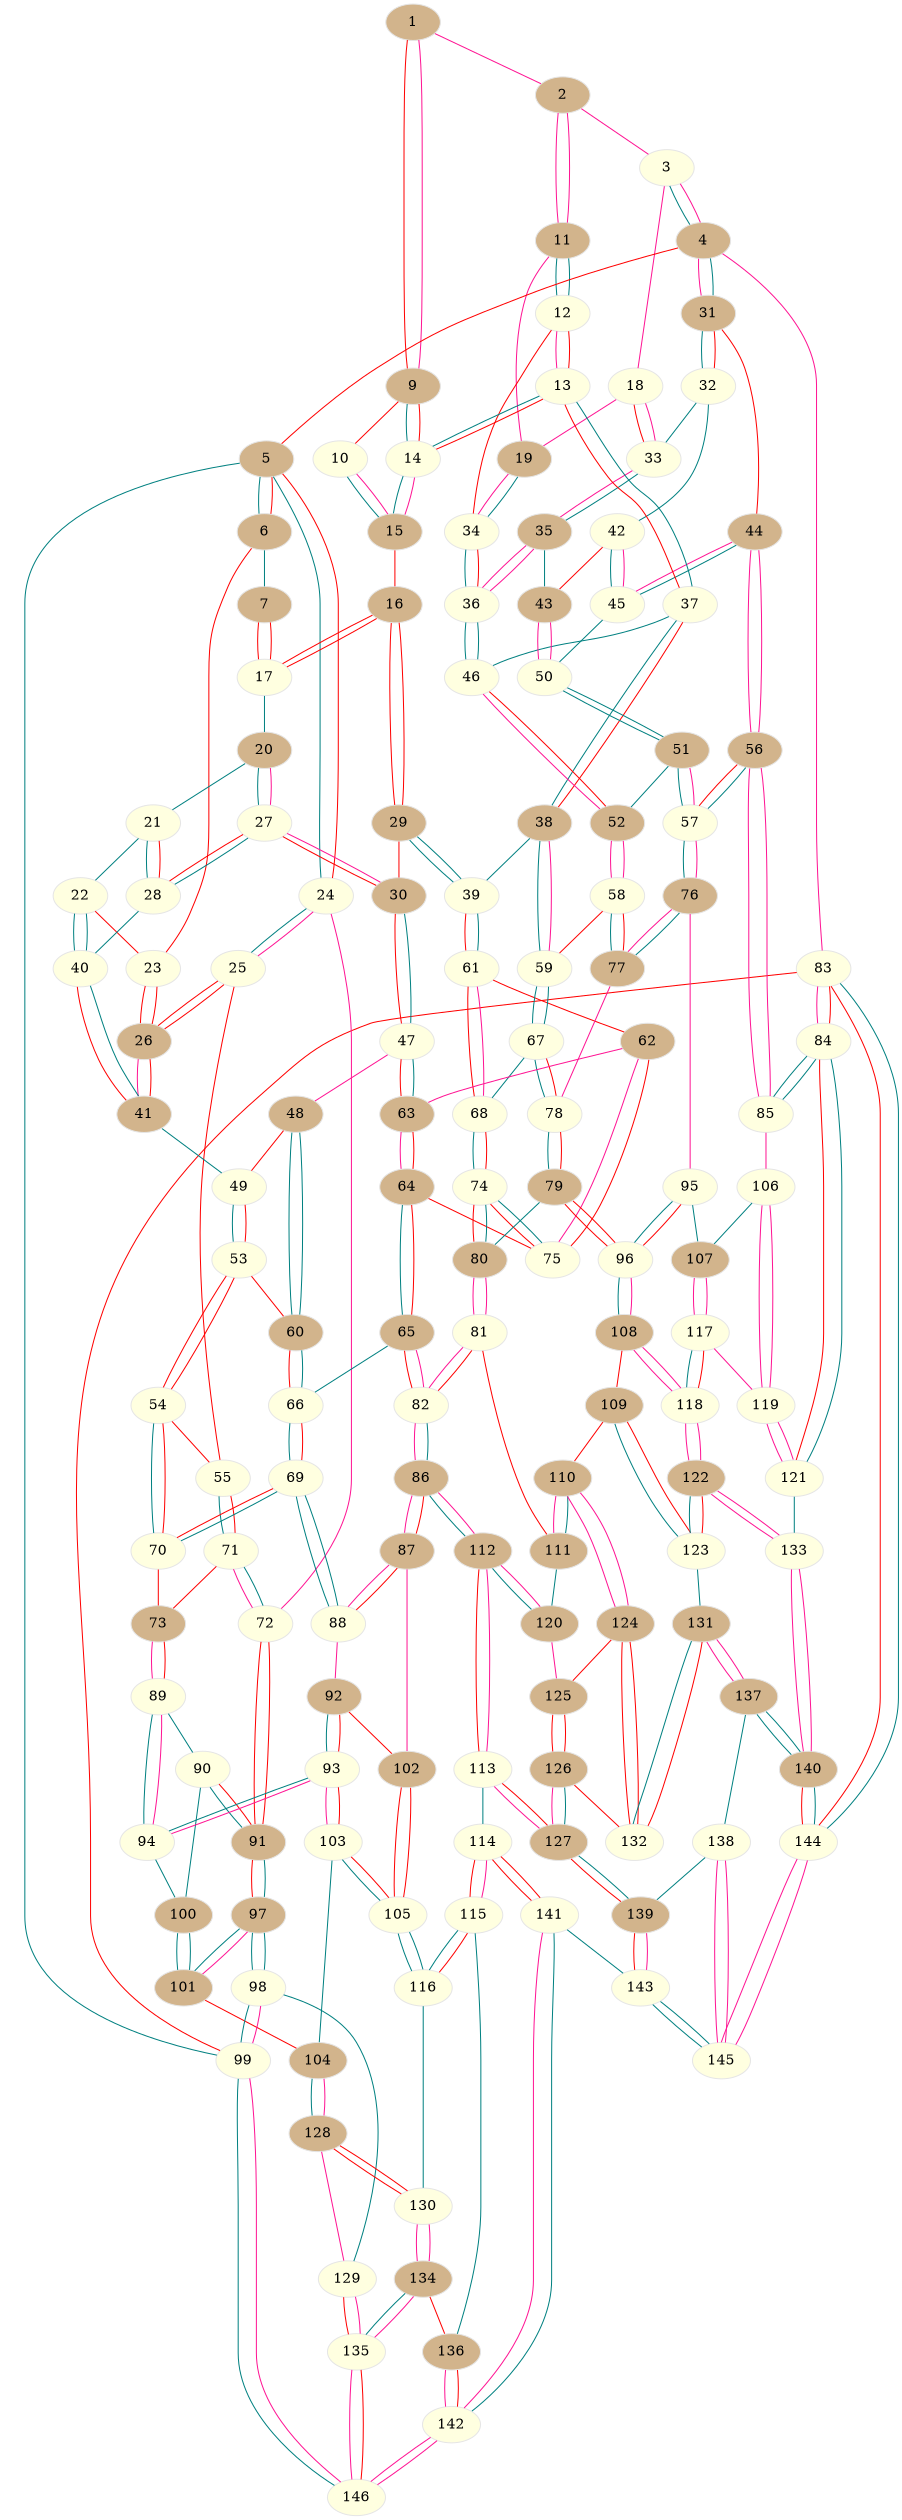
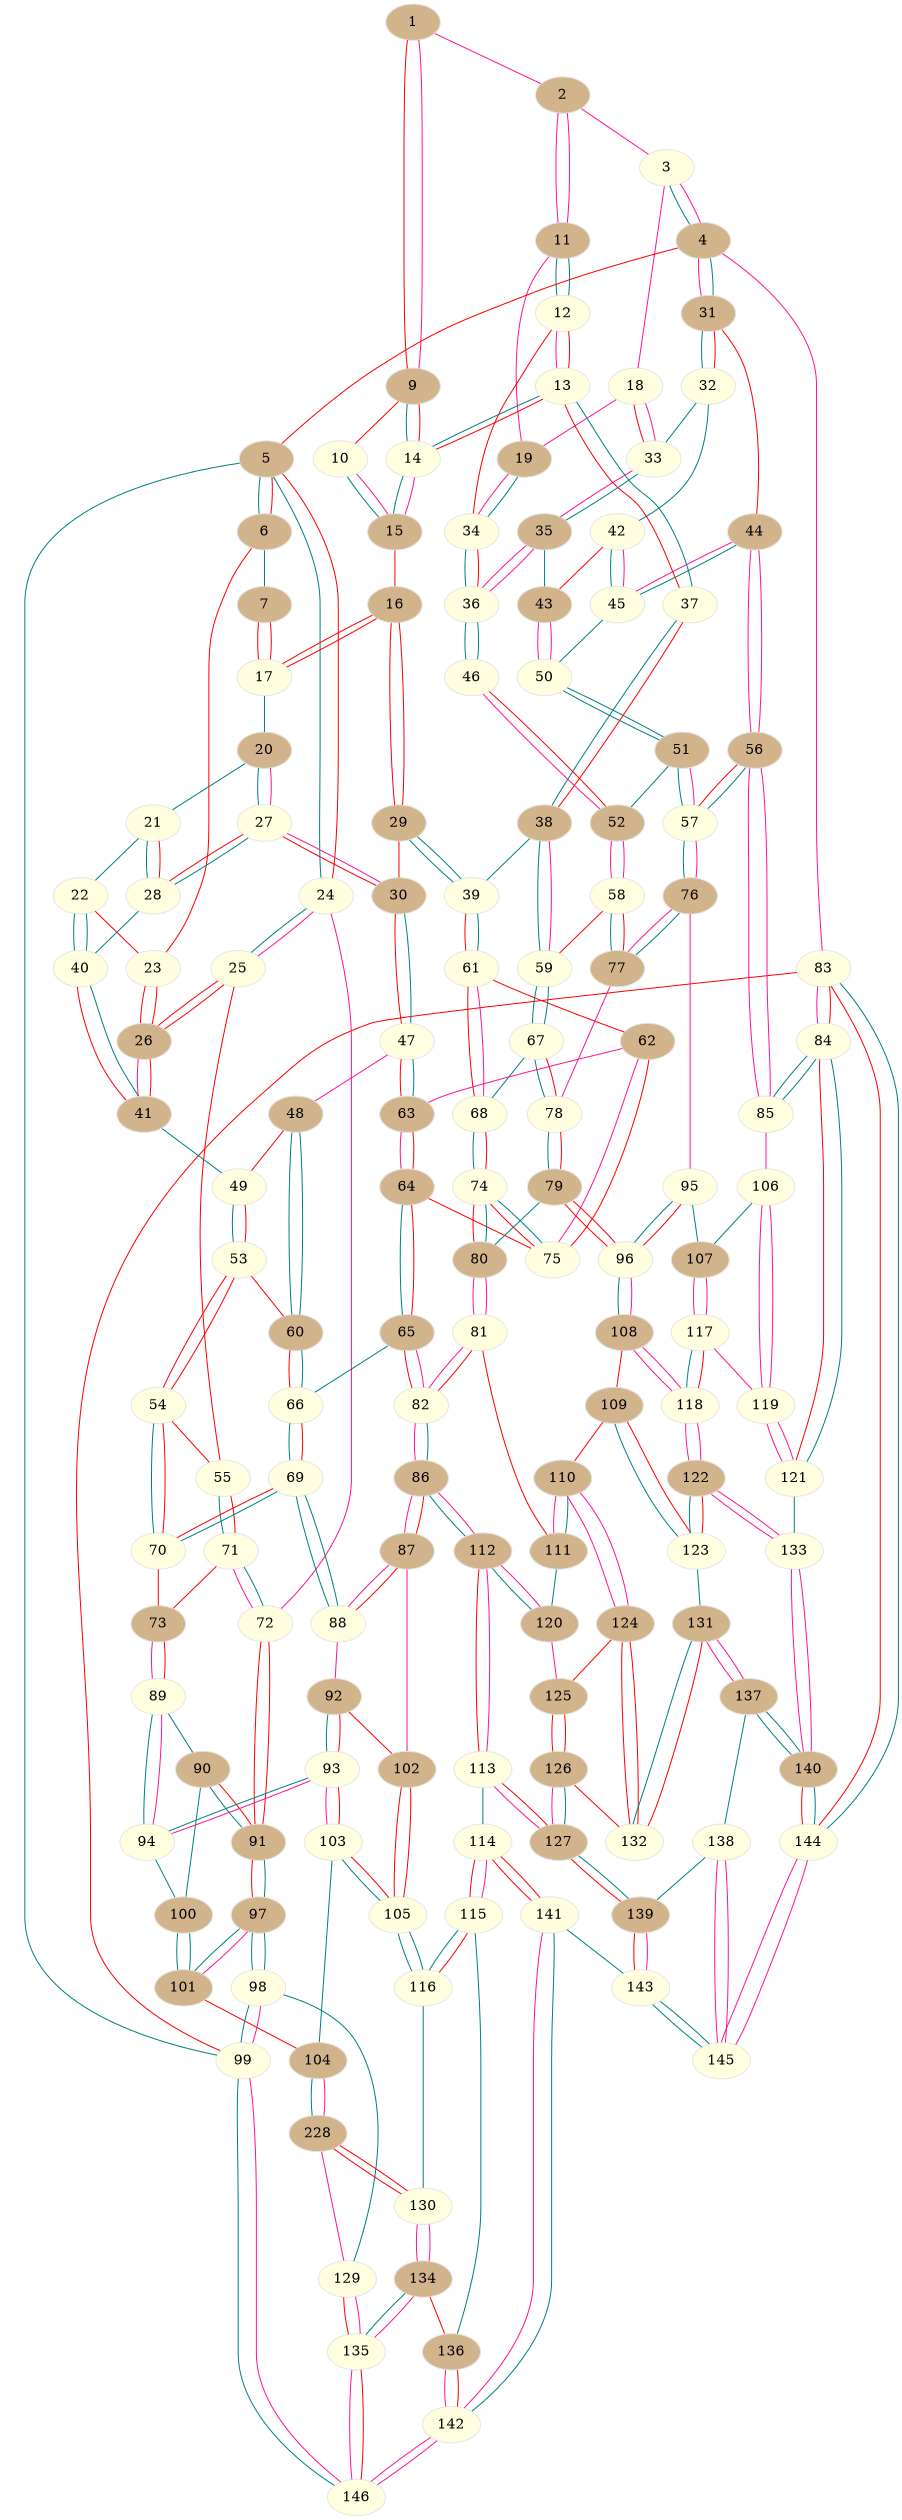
(594, 639) -> none
(203, 1769) -> (203, 1769)
(318, 2133) -> (318, 2133)
